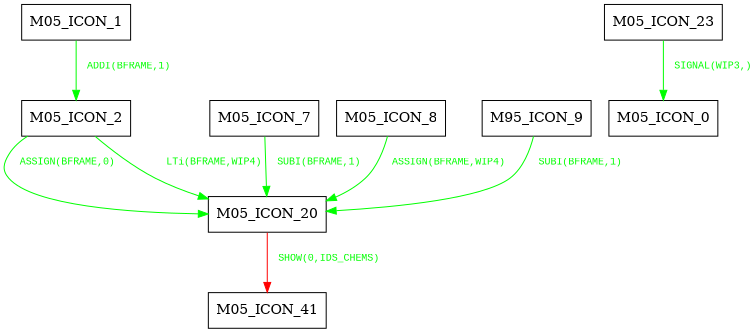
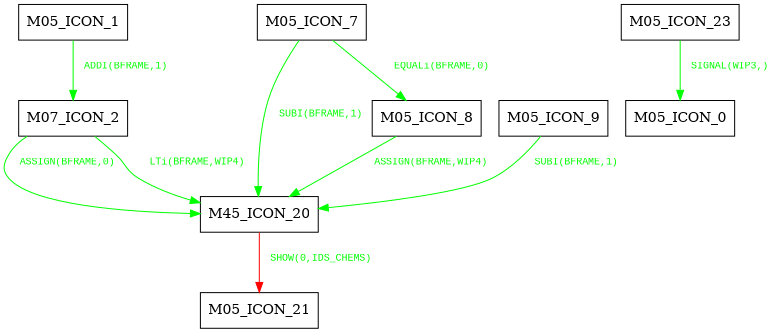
none -> (365, 67)
(76, 118) -> (73, 118)
(537, 118) -> (553, 118)
(267, 214) -> (259, 214)
(267, 310) -> (259, 310)
